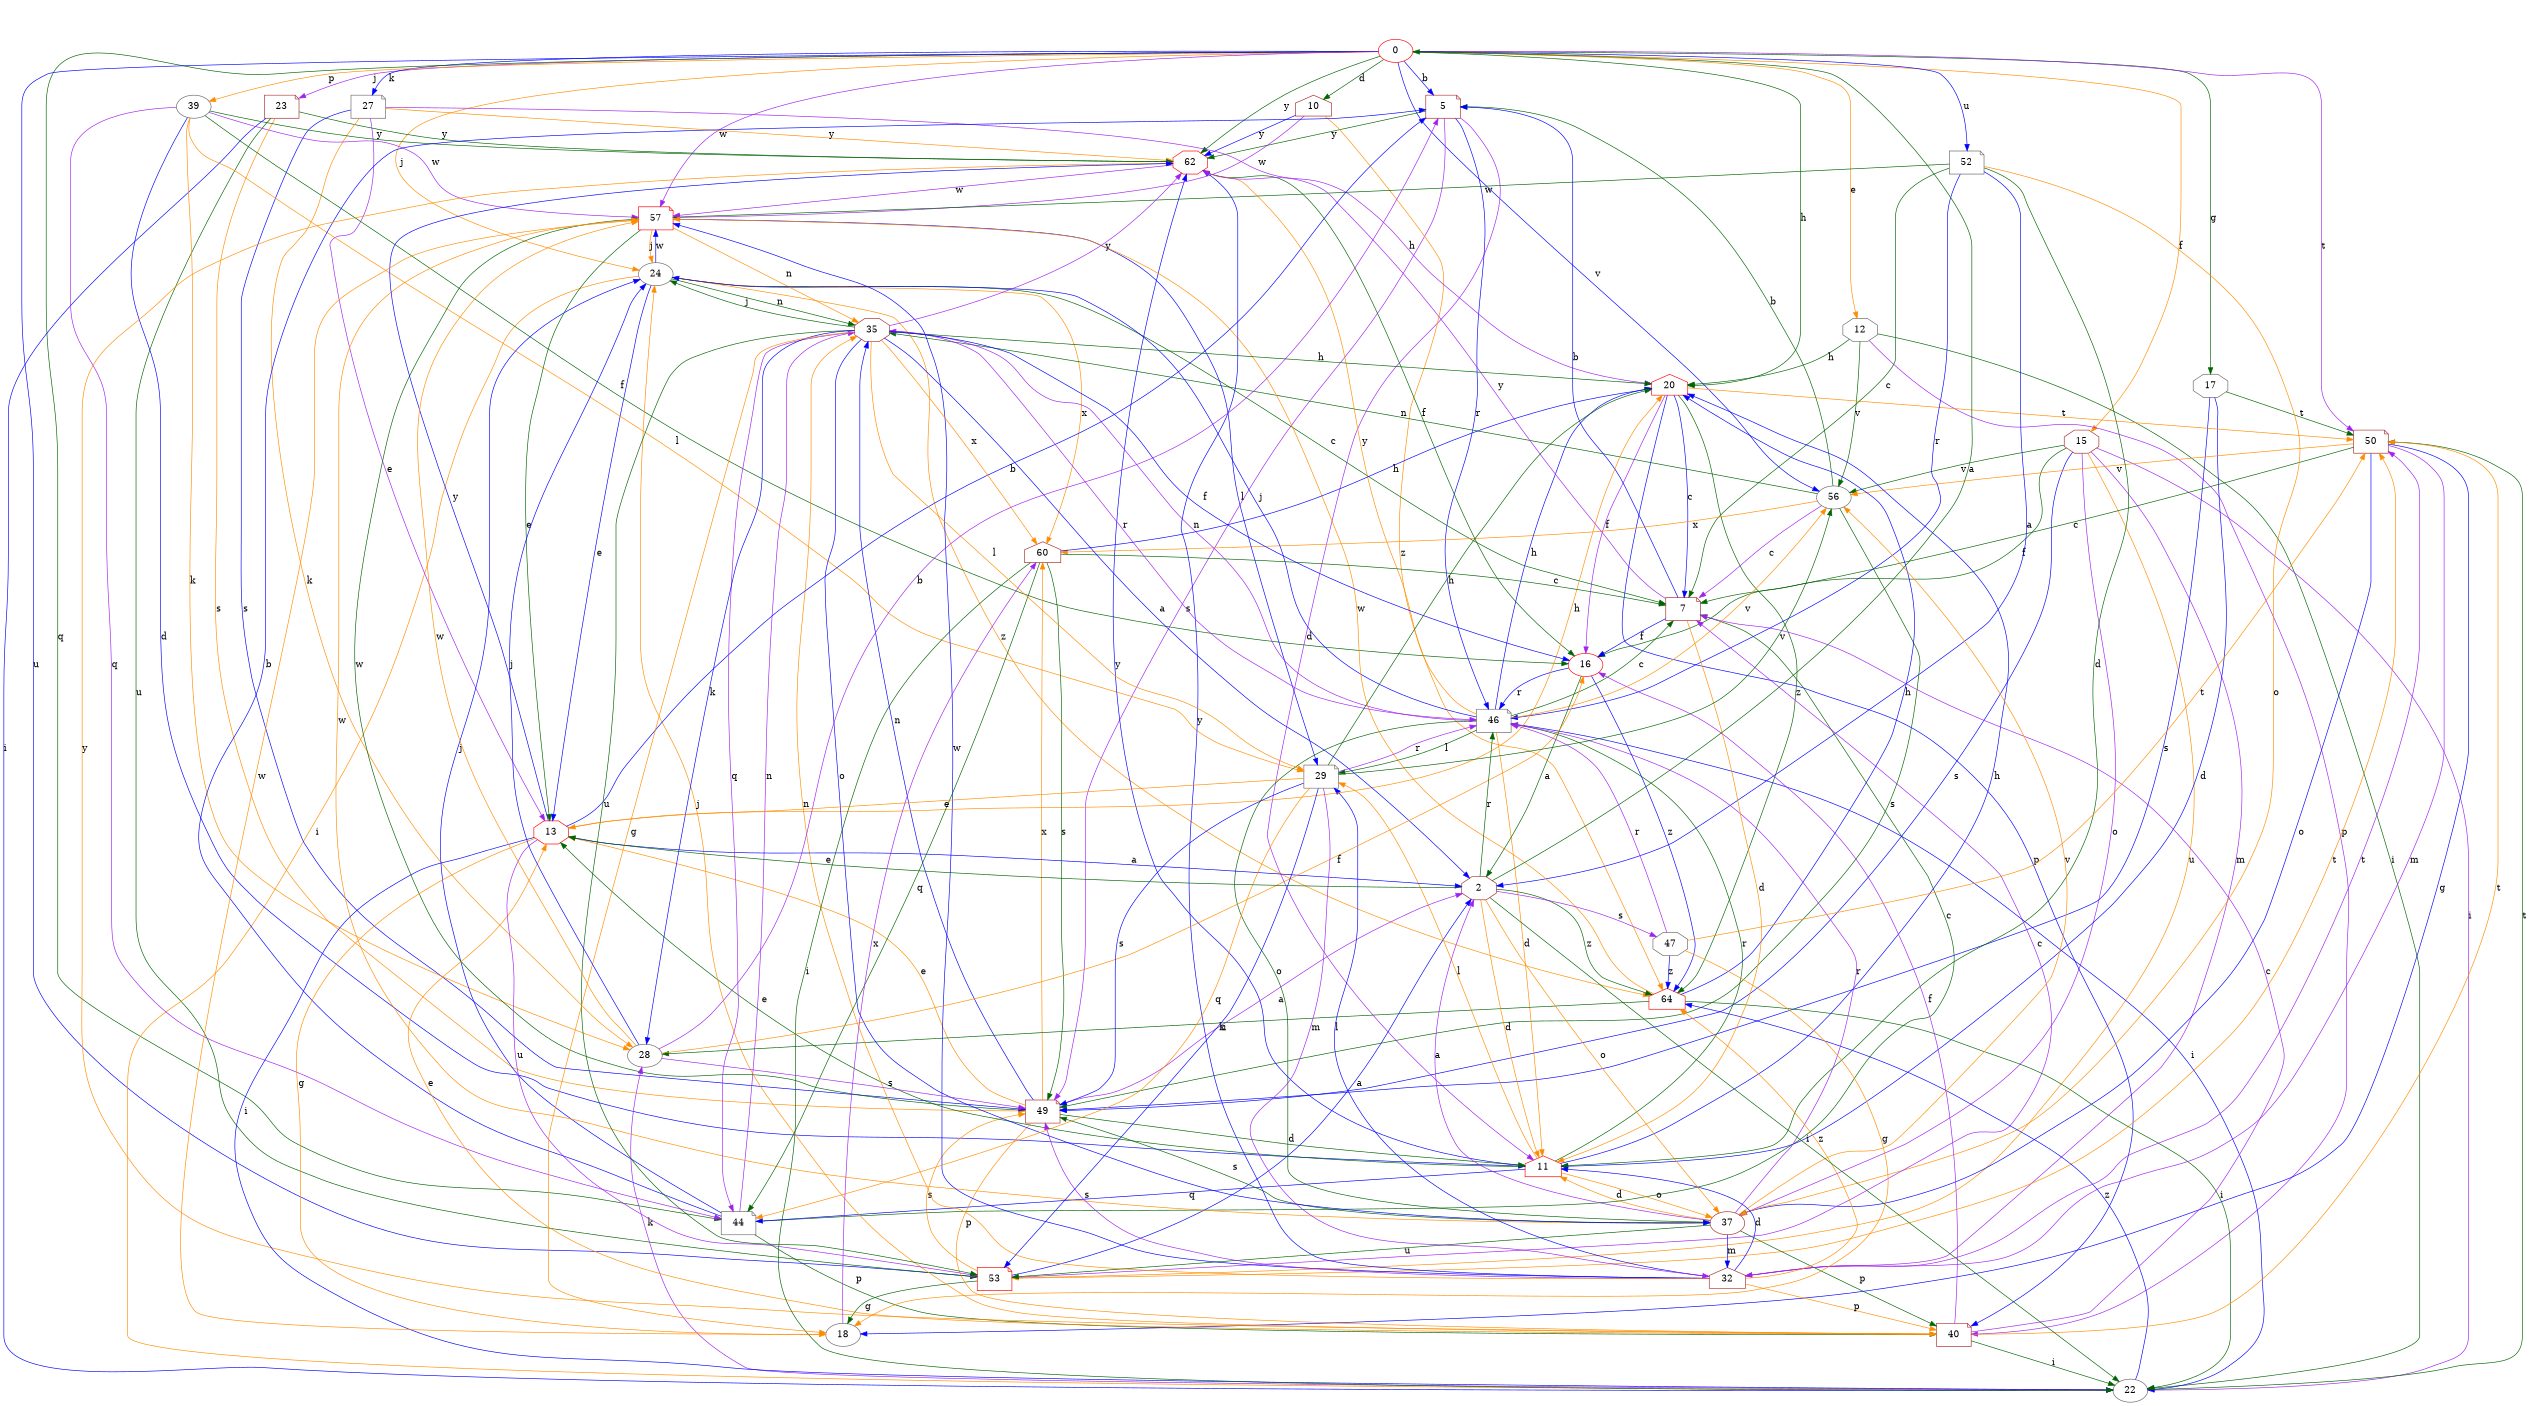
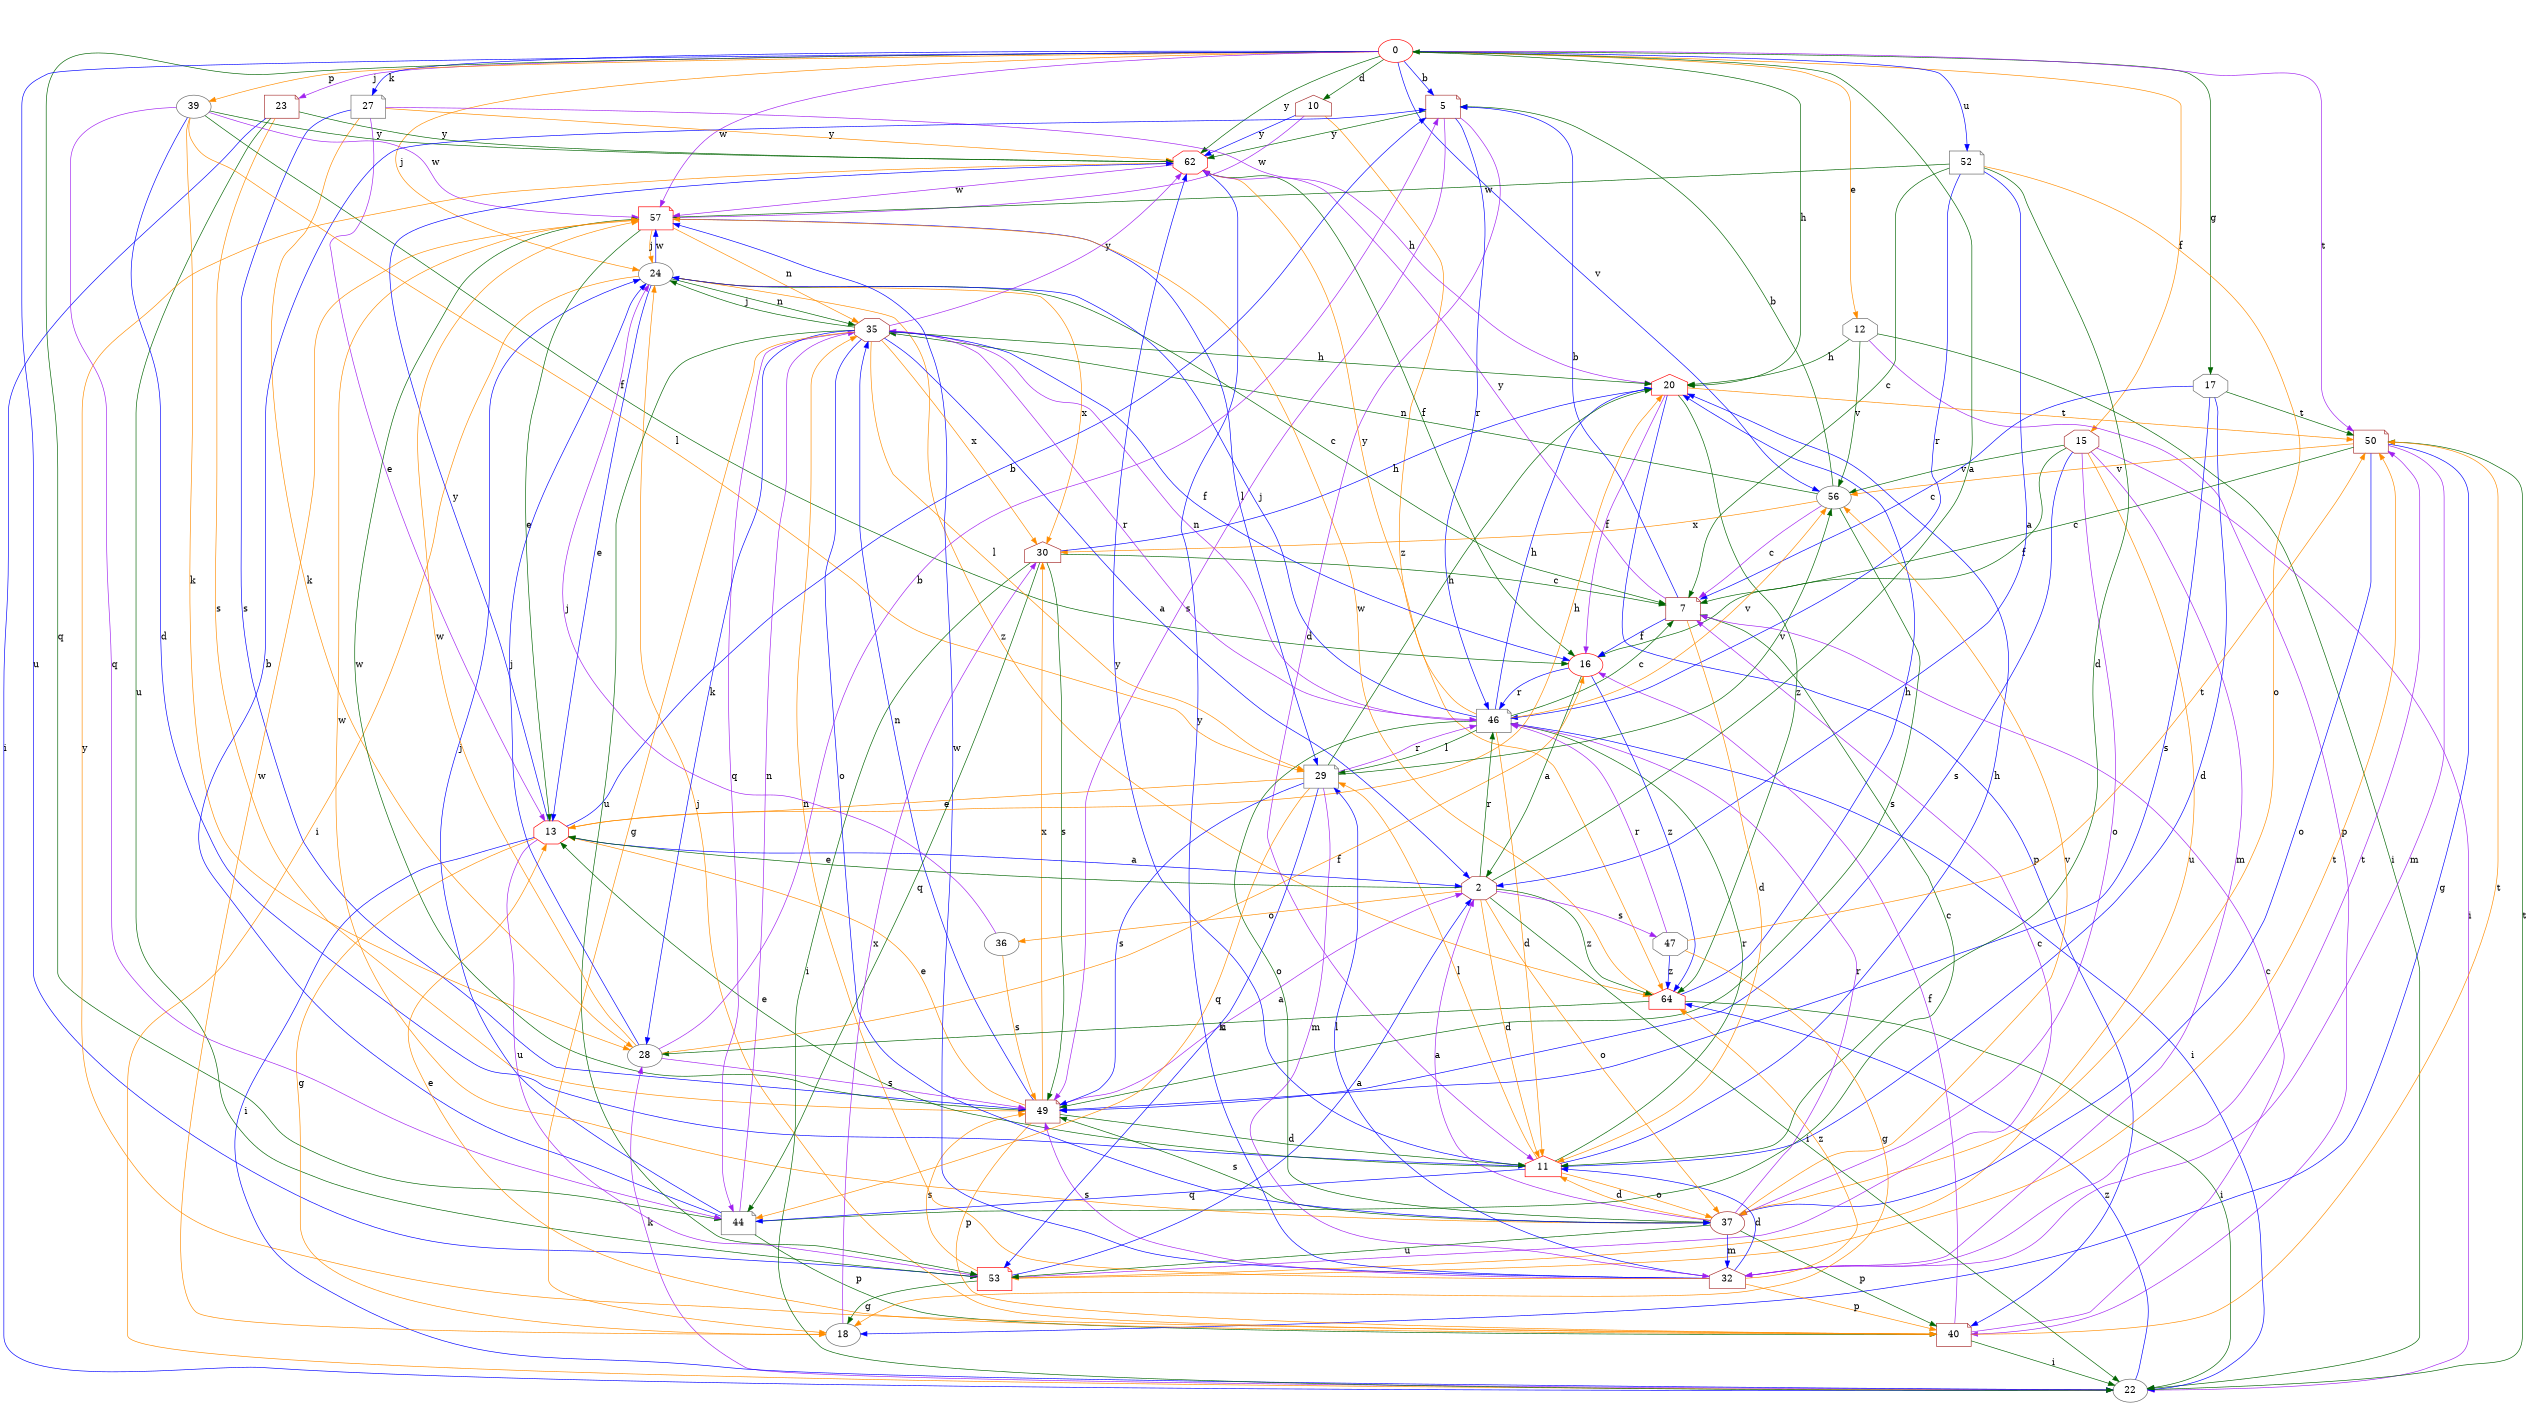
(1687, 492) -> (1947, 476)
(1043, 553) -> (1043, 553)
none -> (1002, 944)
